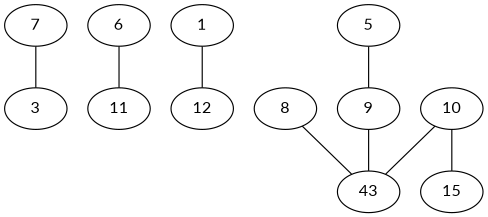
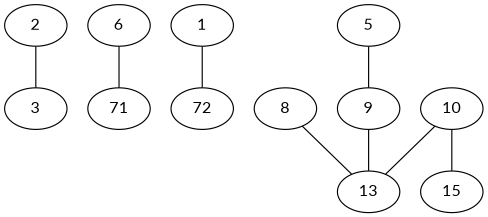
(36, 25) -> (36, 25)
(119, 109) -> (119, 109)
(202, 109) -> (202, 109)
(369, 192) -> (369, 192)
